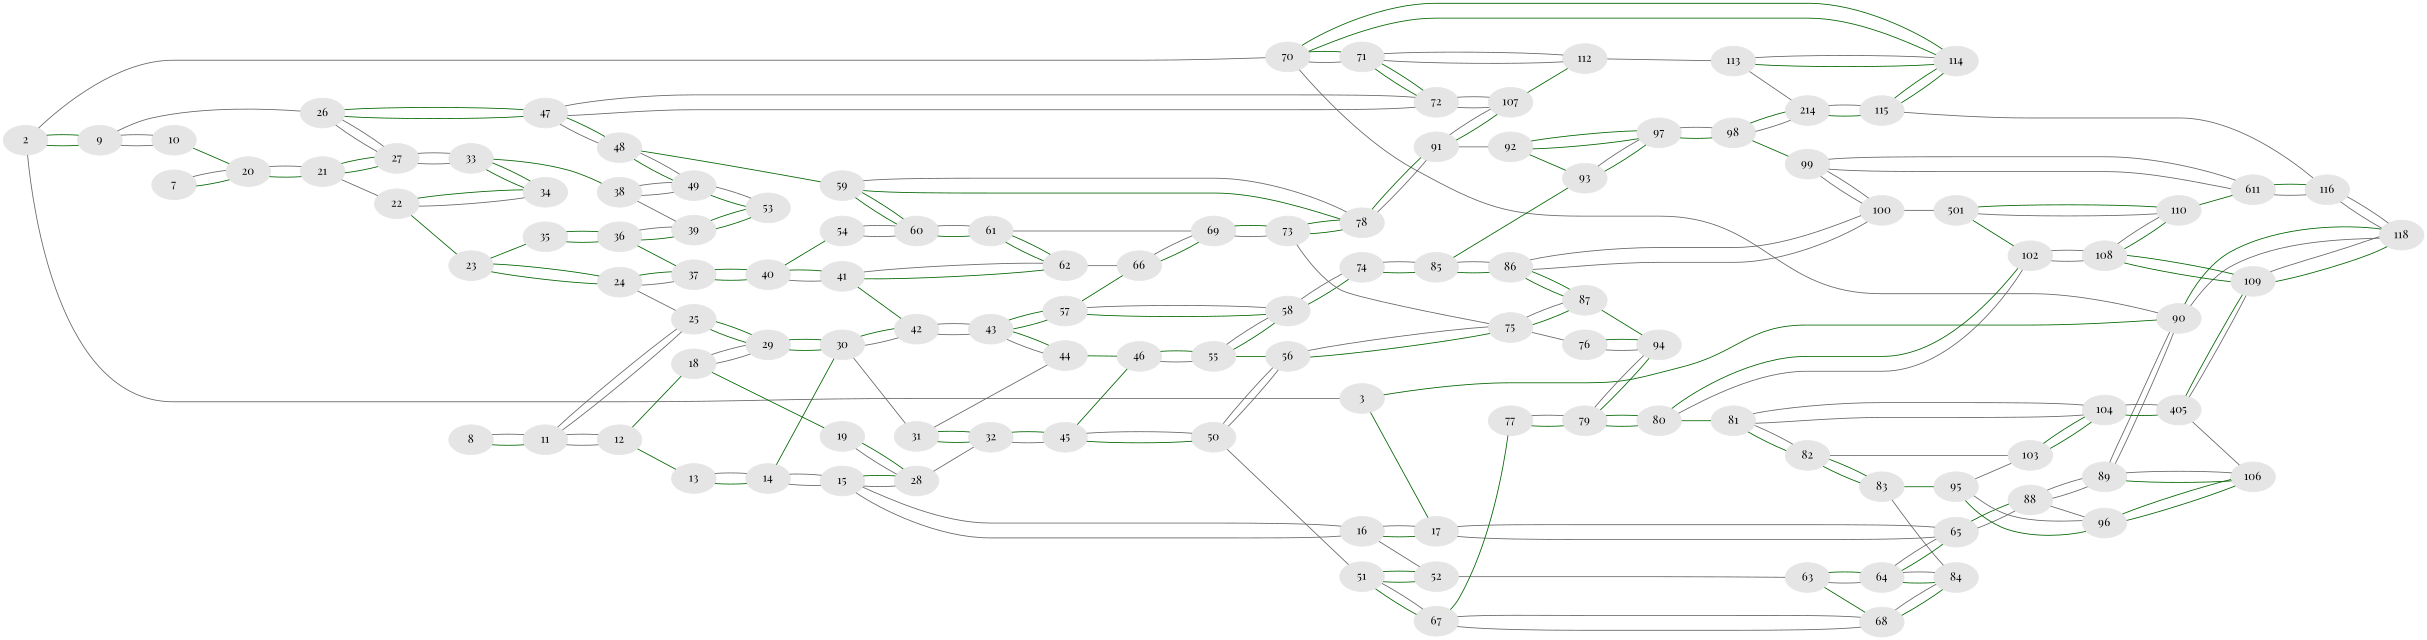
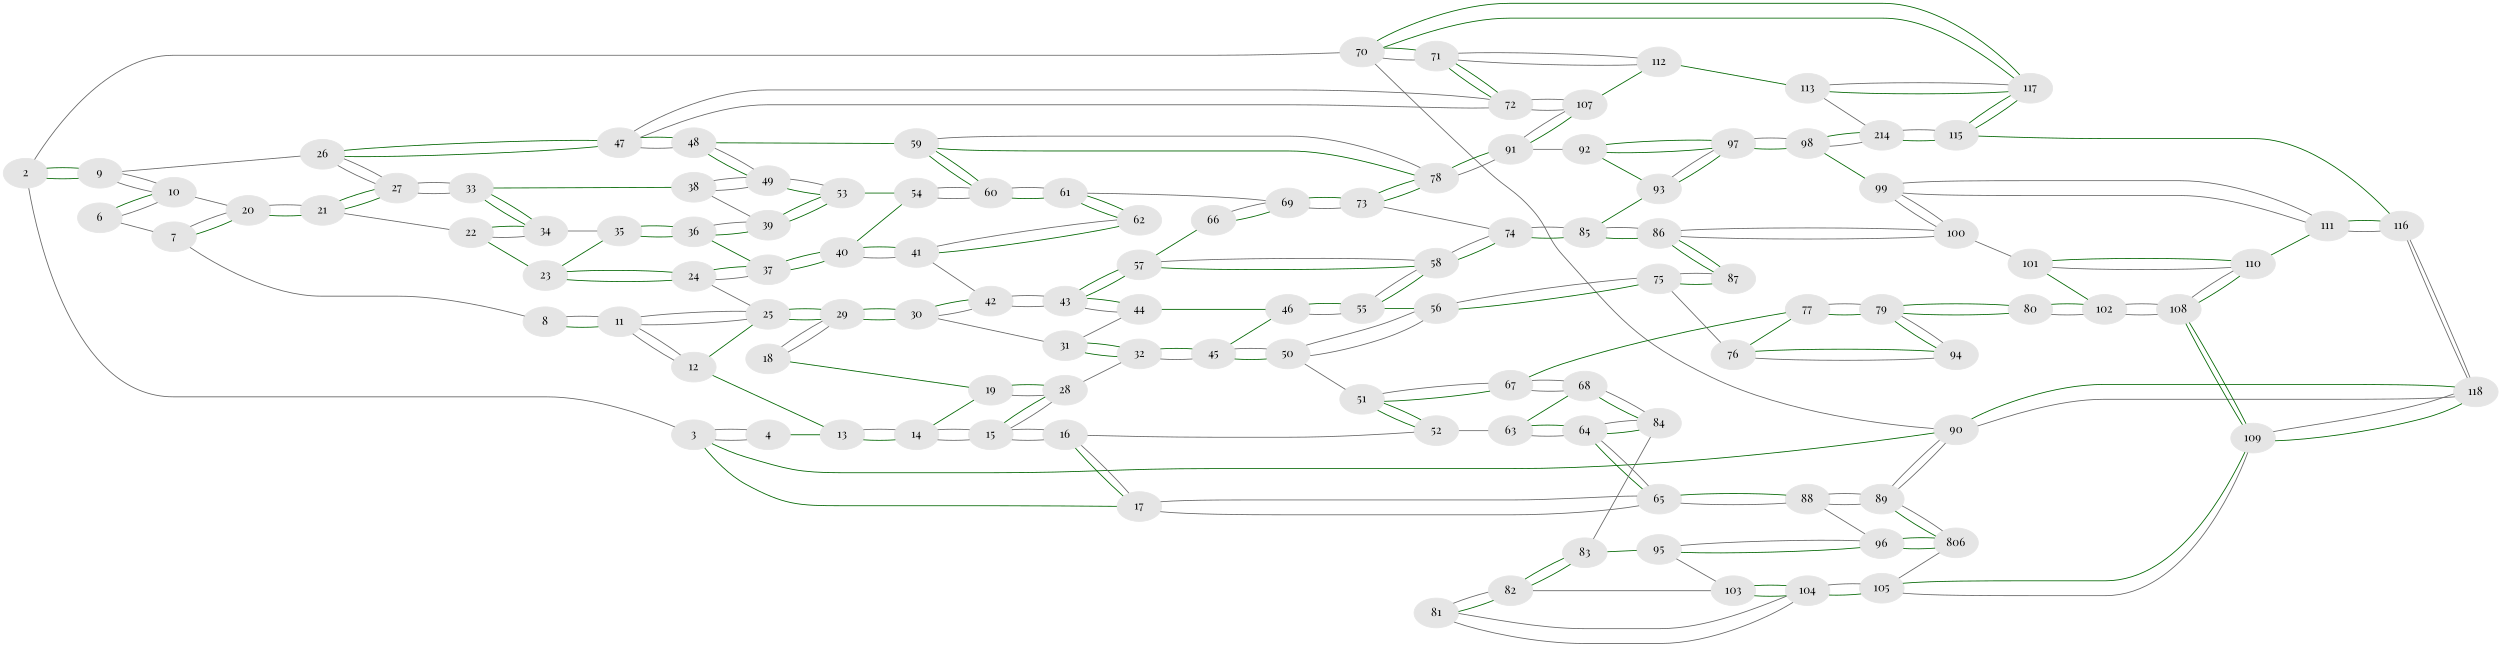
(1659, 60) -> (1733, 75)
(1956, 61) -> (2030, 88)
(2116, 118) -> (2196, 139)
(211, 156) -> (211, 201)
(2253, 190) -> (2327, 226)
none -> (880, 193)
(1956, 210) -> (2030, 264)
none -> (100, 218)
none -> (583, 231)
(1102, 266) -> none
none -> (353, 296)
(1383, 302) -> (1436, 218)
(879, 303) -> (954, 277)
(1622, 323) -> none
none -> (1771, 332)
(652, 407) -> (731, 341)
(2179, 410) -> (1882, 588)
(805, 412) -> (954, 412)
(1696, 421) -> none
none -> (768, 435)
(2253, 477) -> (1956, 543)
